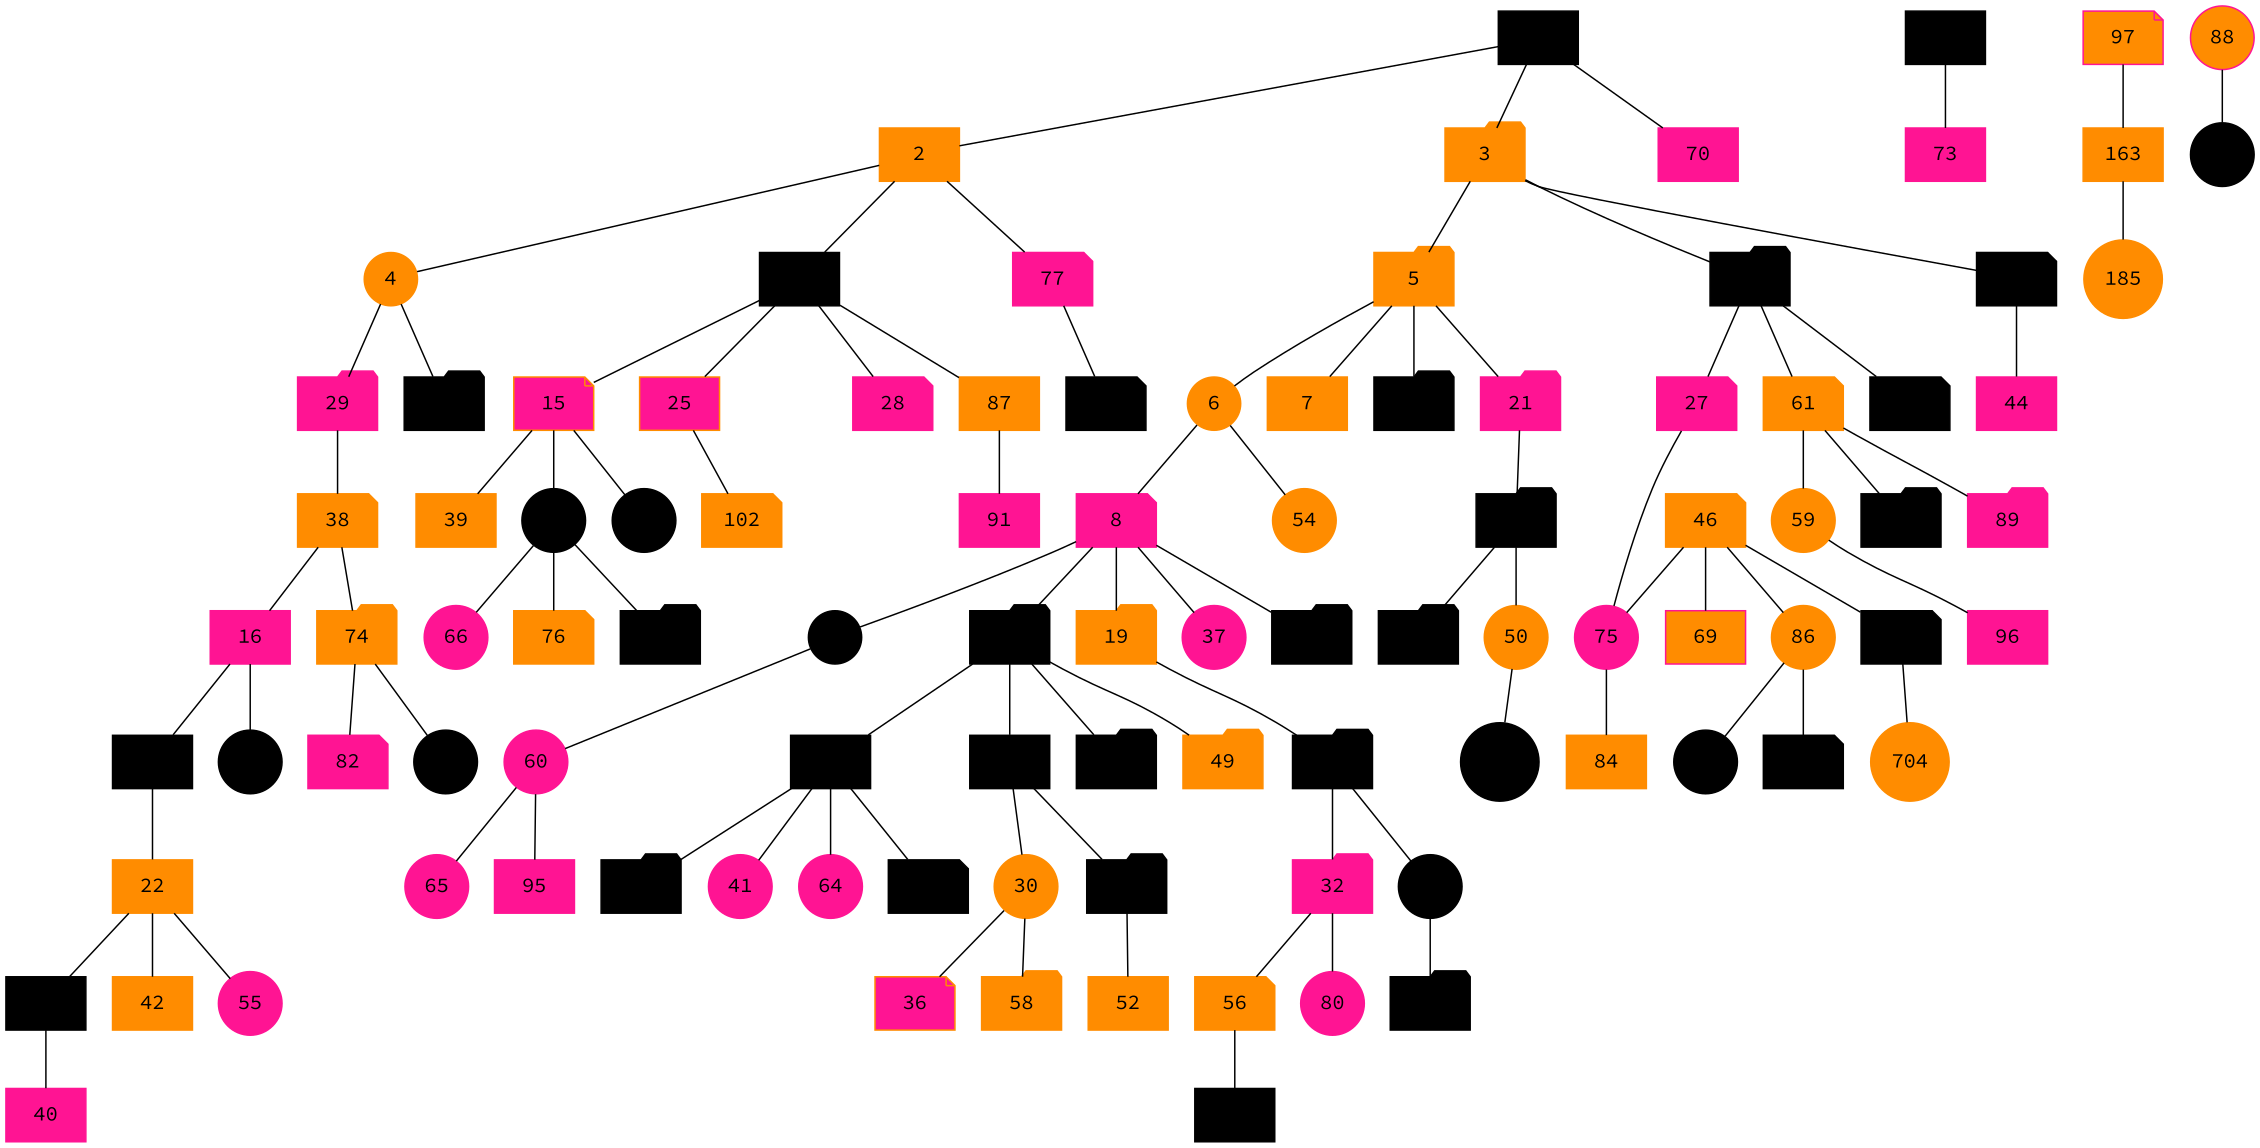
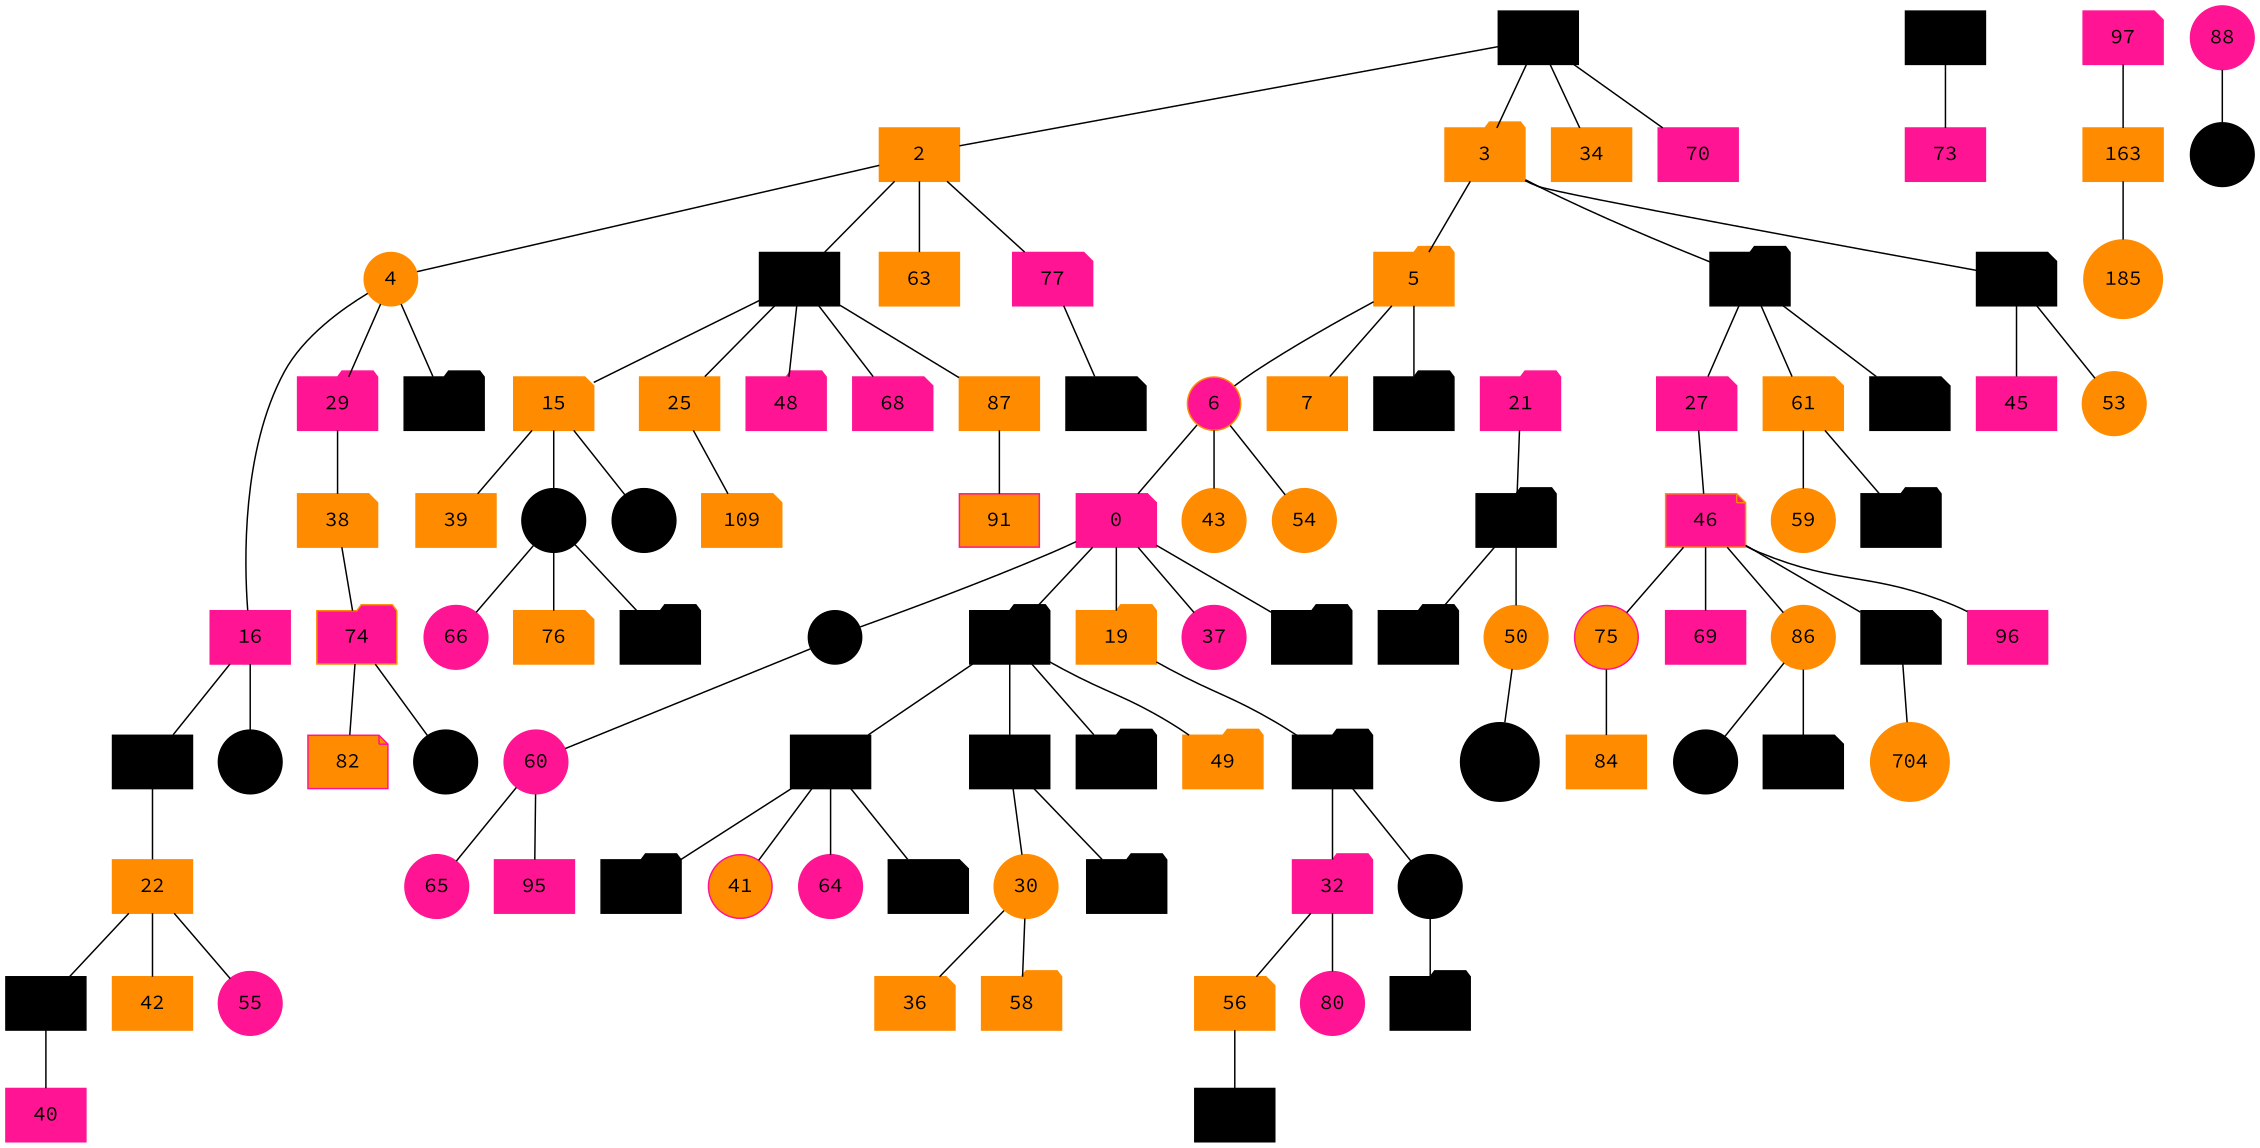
(2123, 38) -> (2123, 38)
(2222, 38) -> (2222, 38)
none -> (1592, 155)
none -> (919, 279)
(1467, 341) -> none
(554, 404) -> (554, 404)
(680, 404) -> (680, 404)
none -> (786, 404)
(893, 404) -> (893, 404)
(1214, 404) -> (1214, 404)
(2017, 404) -> (2017, 404)
none -> (2114, 404)
(1642, 516) -> (1701, 462)
(742, 520) -> (742, 520)
(999, 520) -> (999, 520)
(1116, 520) -> (1116, 520)
none -> (1214, 520)
(1706, 520) -> (1706, 520)
(2008, 520) -> none
(1897, 578) -> (1857, 579)
(294, 579) -> (261, 432)
(357, 637) -> (357, 637)
(1606, 637) -> (1606, 637)
(1706, 637) -> (1706, 637)
(348, 762) -> (348, 762)
(740, 887) -> (740, 887)
(915, 1003) -> (915, 1003)
(1128, 1003) -> none
